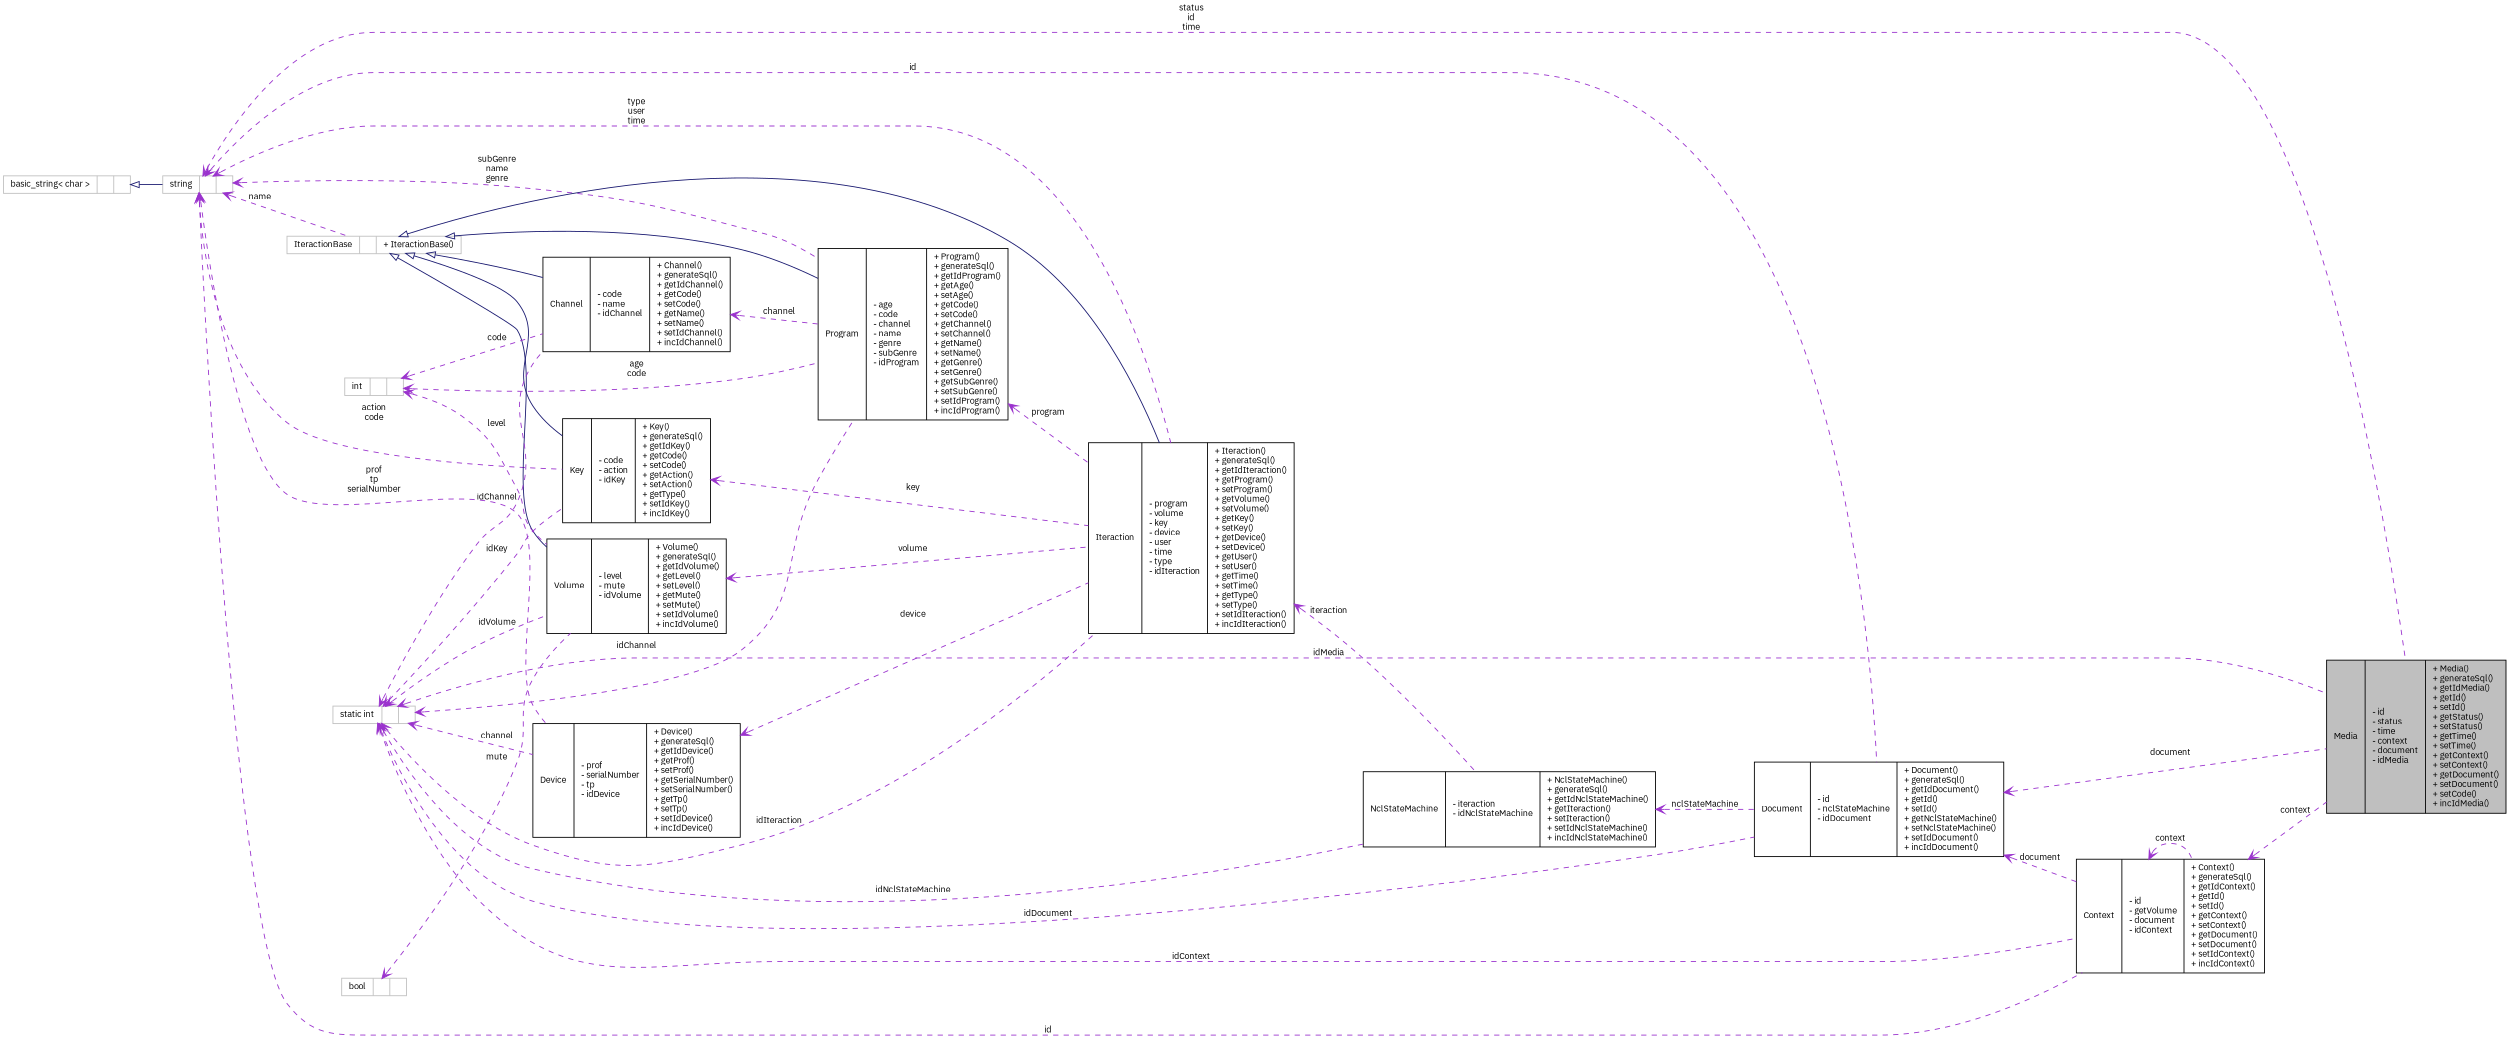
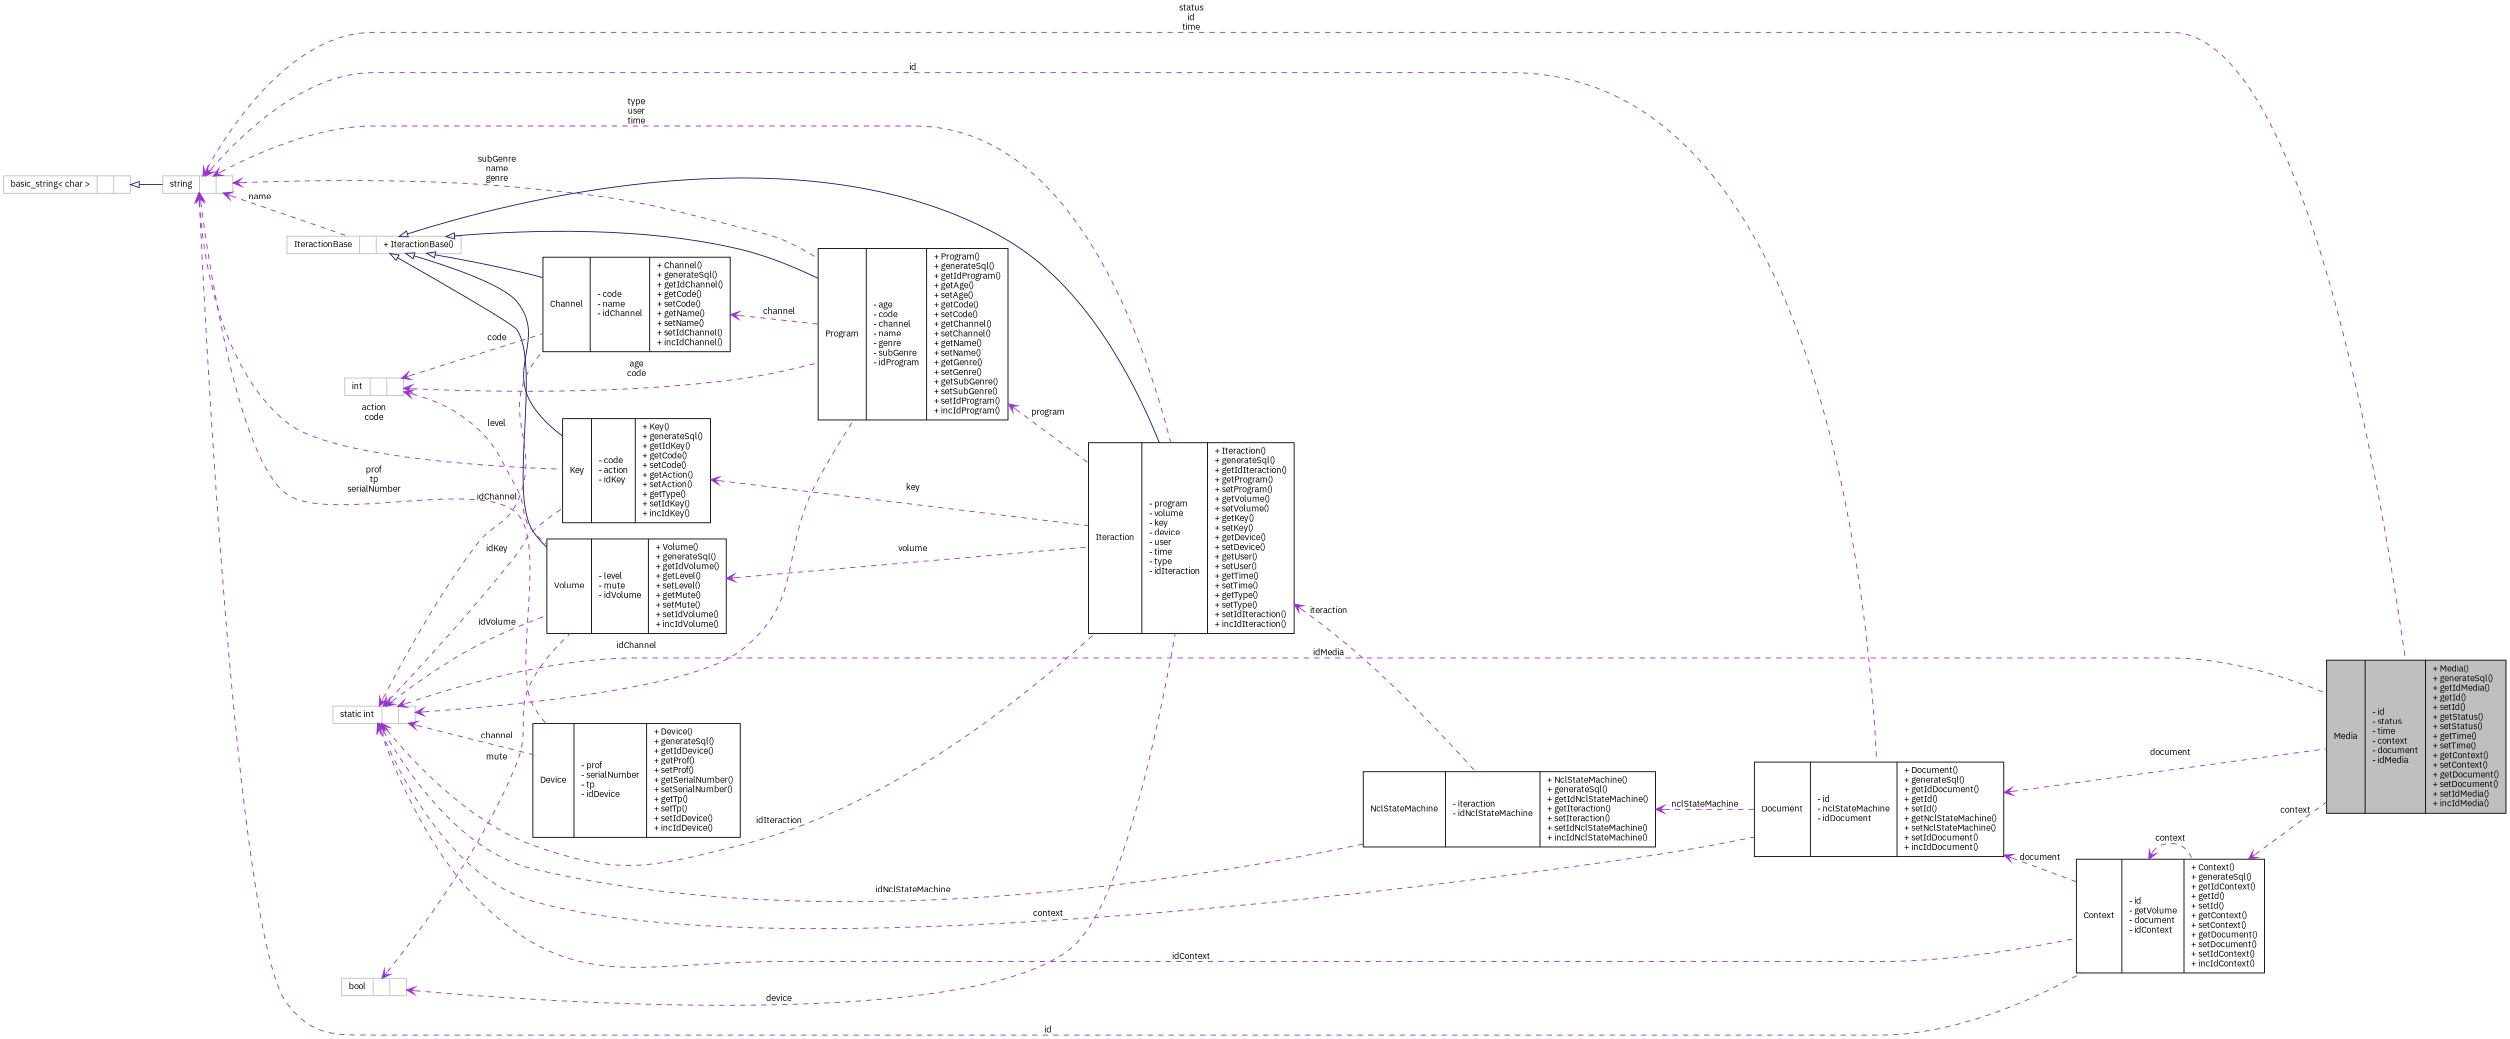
(902, 665) -> (915, 995)
(2455, 794) -> (2461, 794)
(1048, 914) -> (1048, 914)
